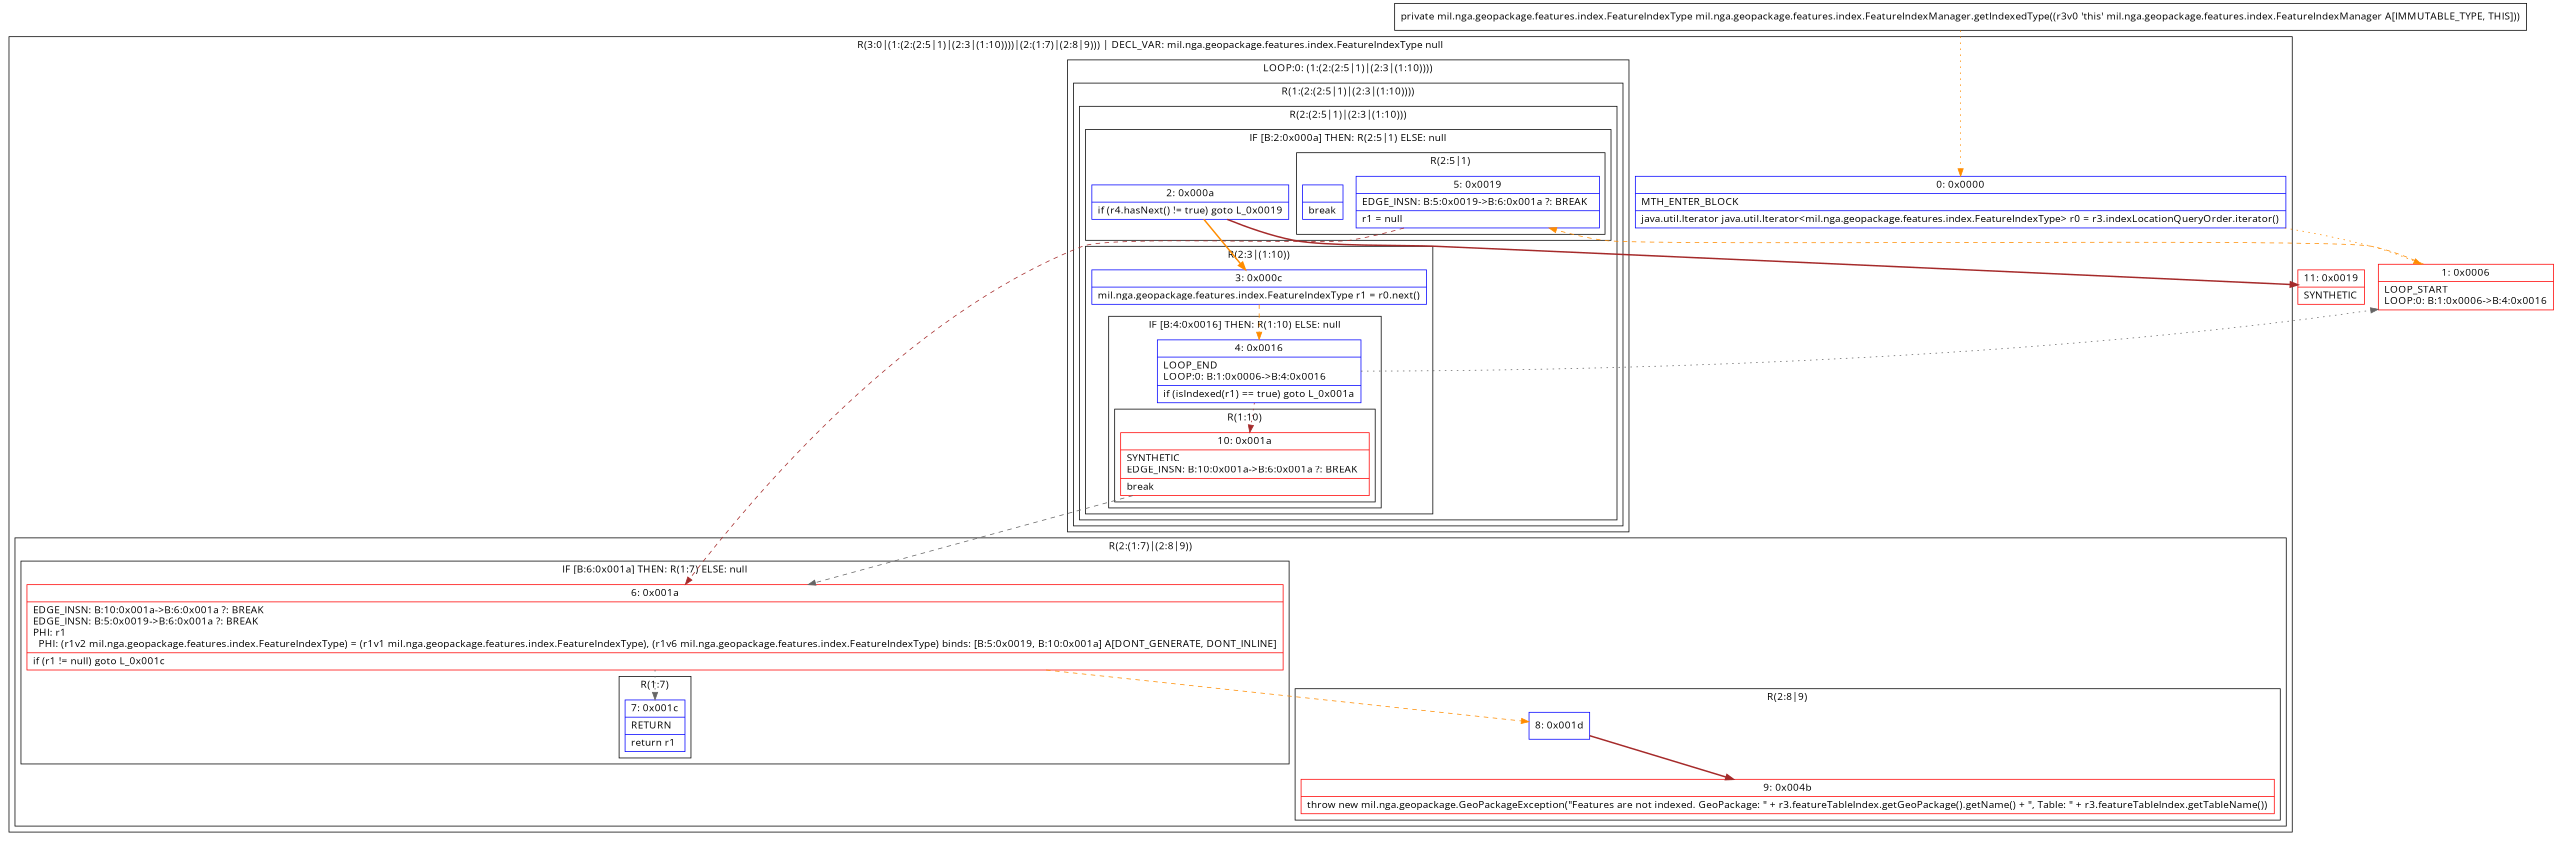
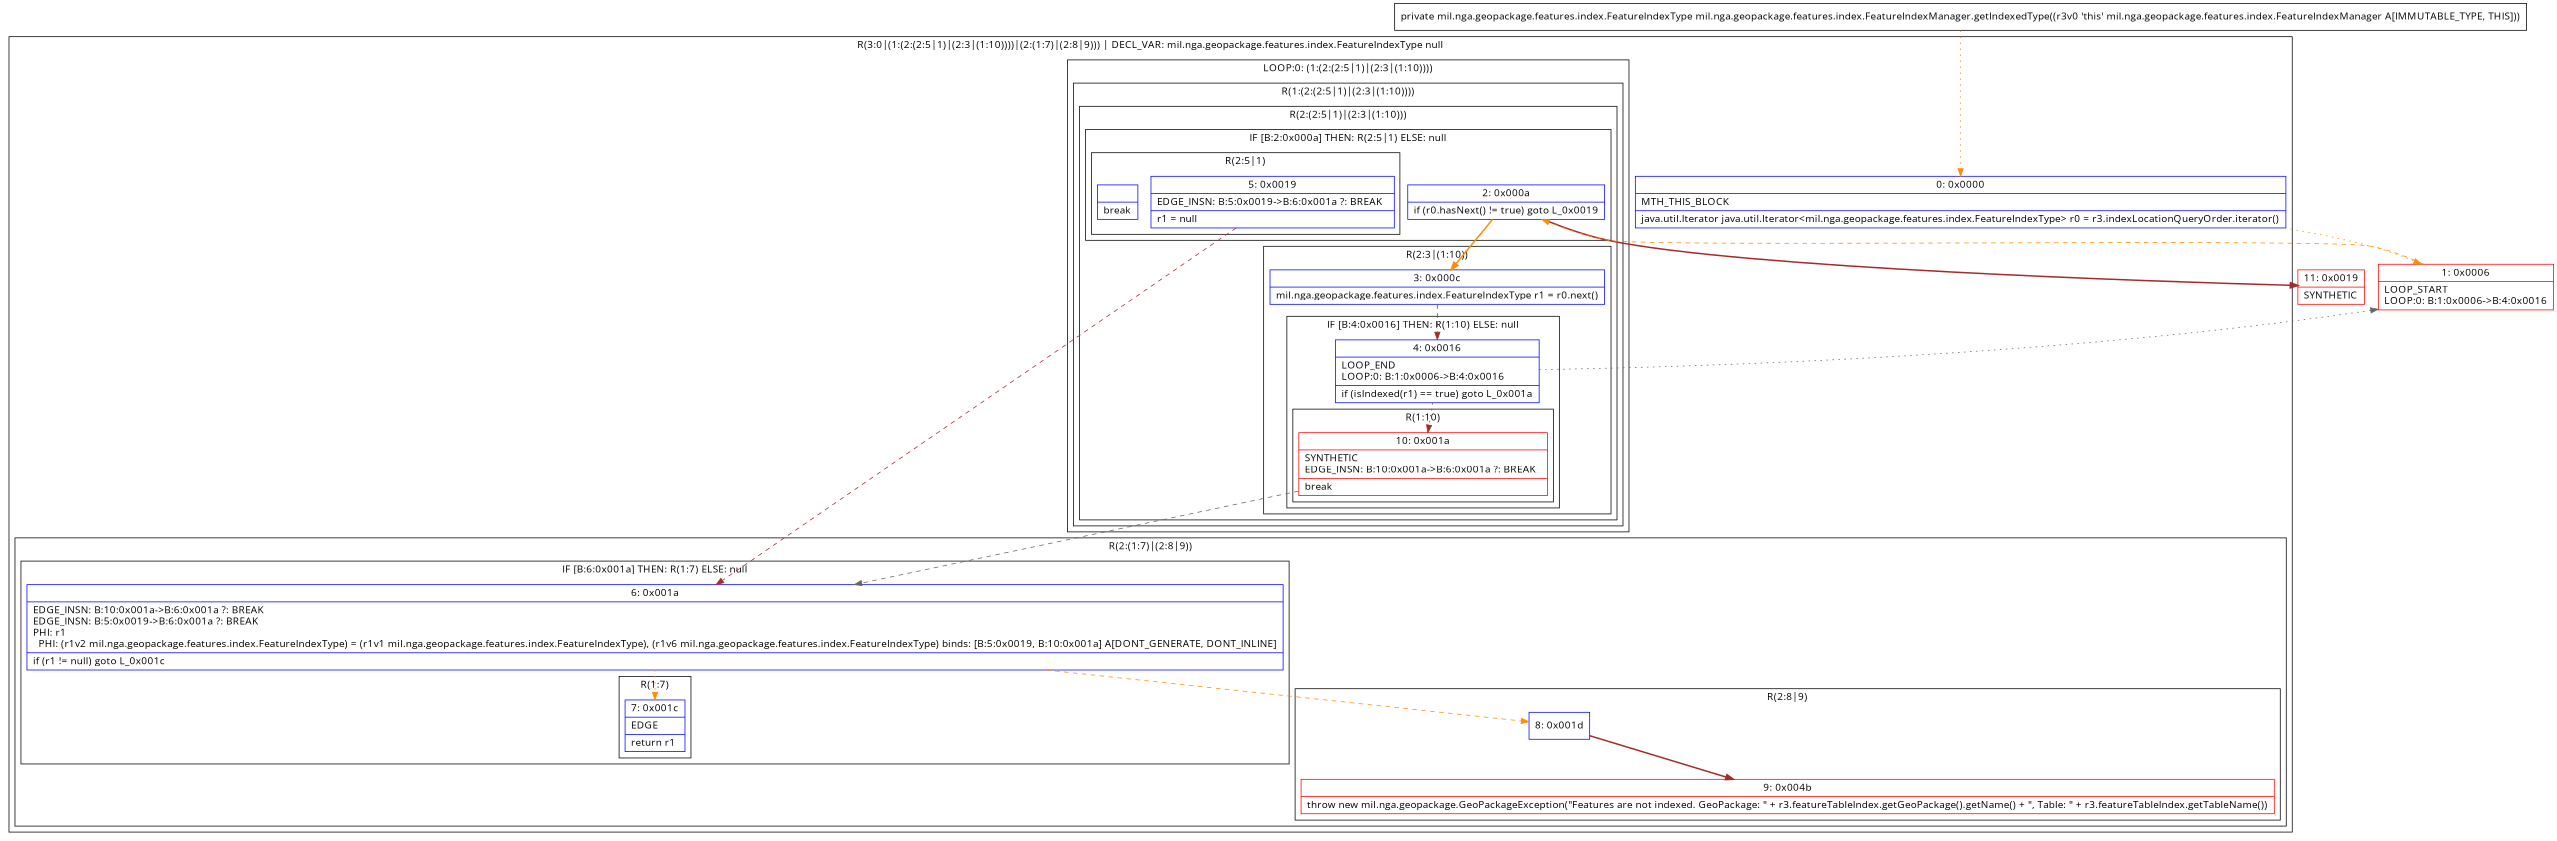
(1690, 202) -> (1685, 202)
(1190, 210) -> (1506, 210)
(1991, 242) -> (1986, 243)
(1259, 321) -> (1437, 321)
(655, 627) -> (655, 627)
(655, 681) -> (655, 681)
(652, 725) -> (645, 725)
